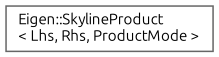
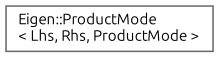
(110, 29) -> (110, 29)
